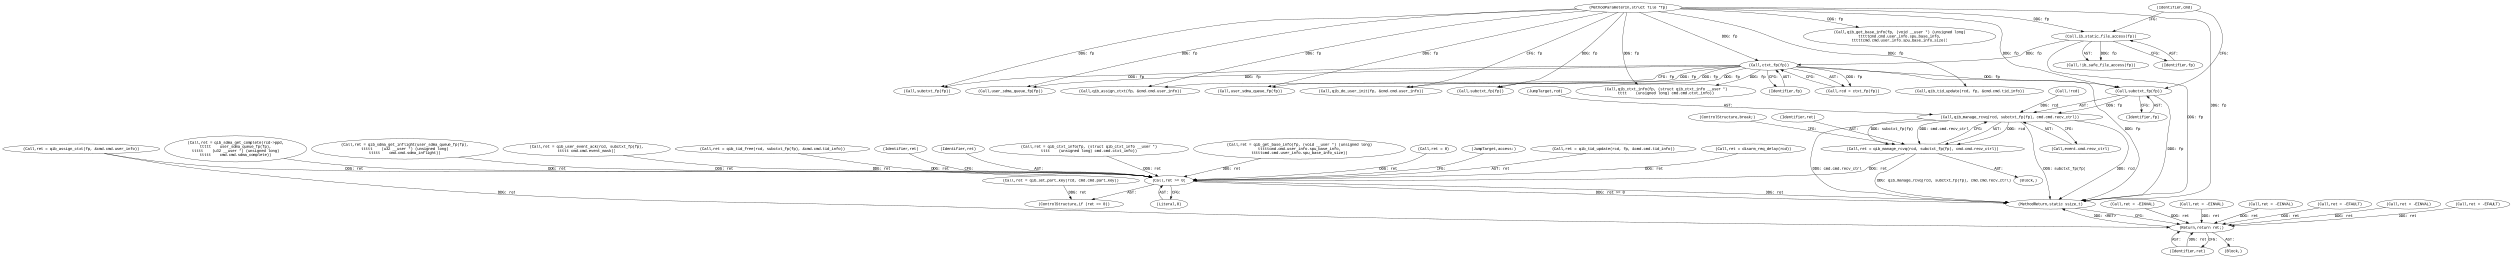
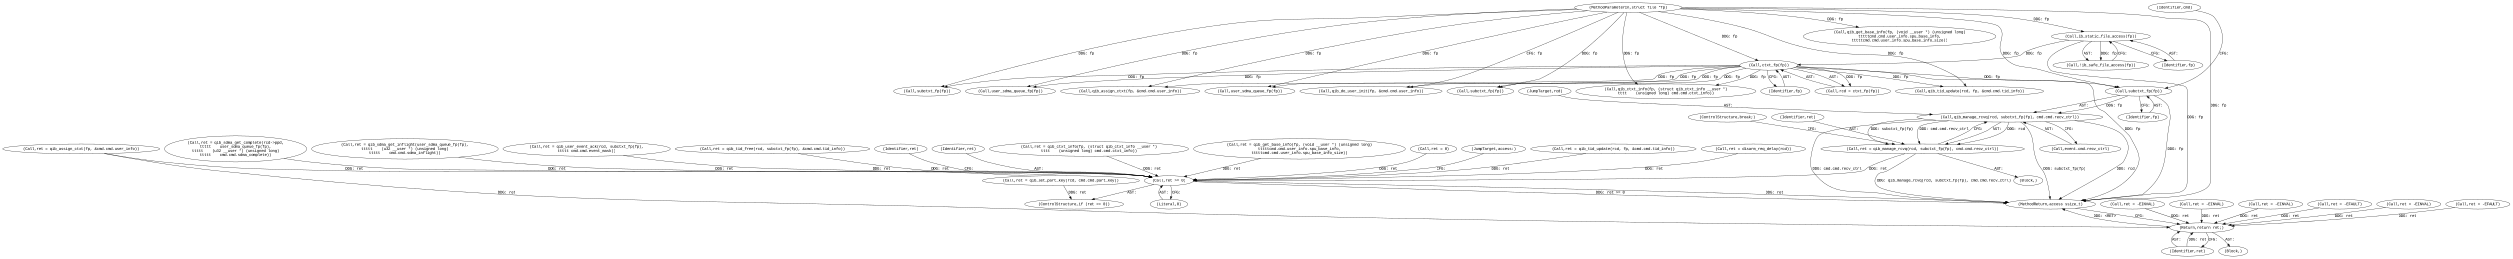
(2139, 21) -> (2118, 52)
none -> (1867, 76)
(1666, 77) -> (1666, 77)
(1812, 77) -> (1812, 77)
(2067, 91) -> none
(1501, 169) -> (1501, 169)
(2050, 204) -> (2050, 204)
